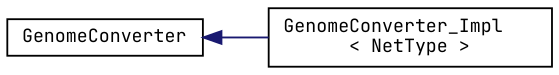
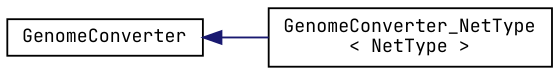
(410, 37) -> (410, 37)
